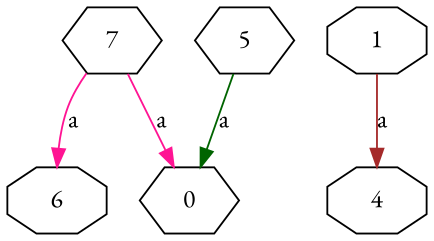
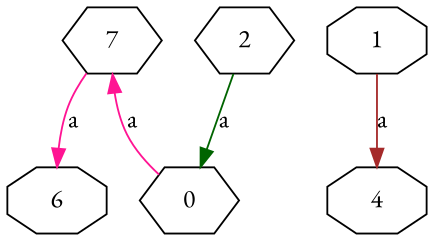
(245, 40) -> (245, 40)
(147, 112) -> (129, 138)
